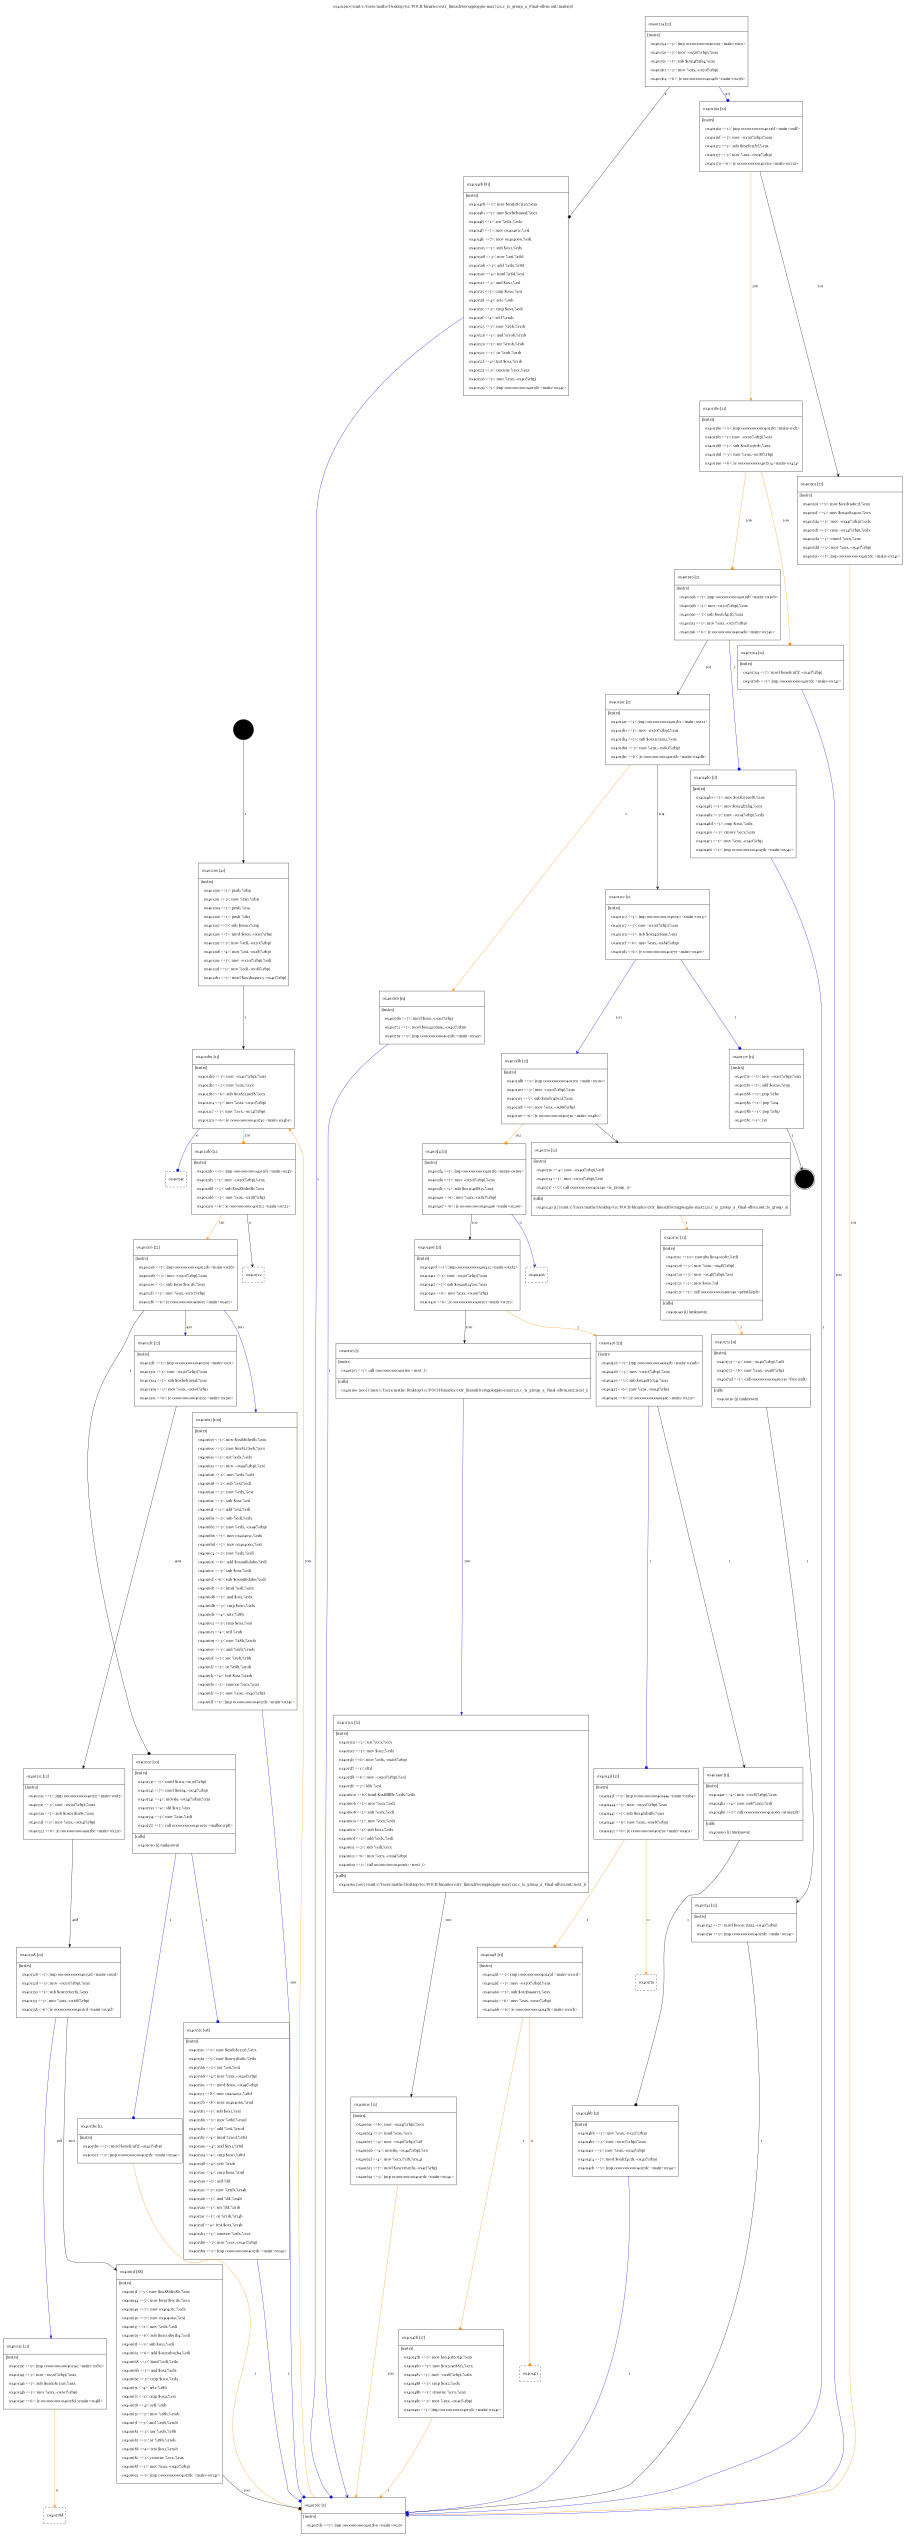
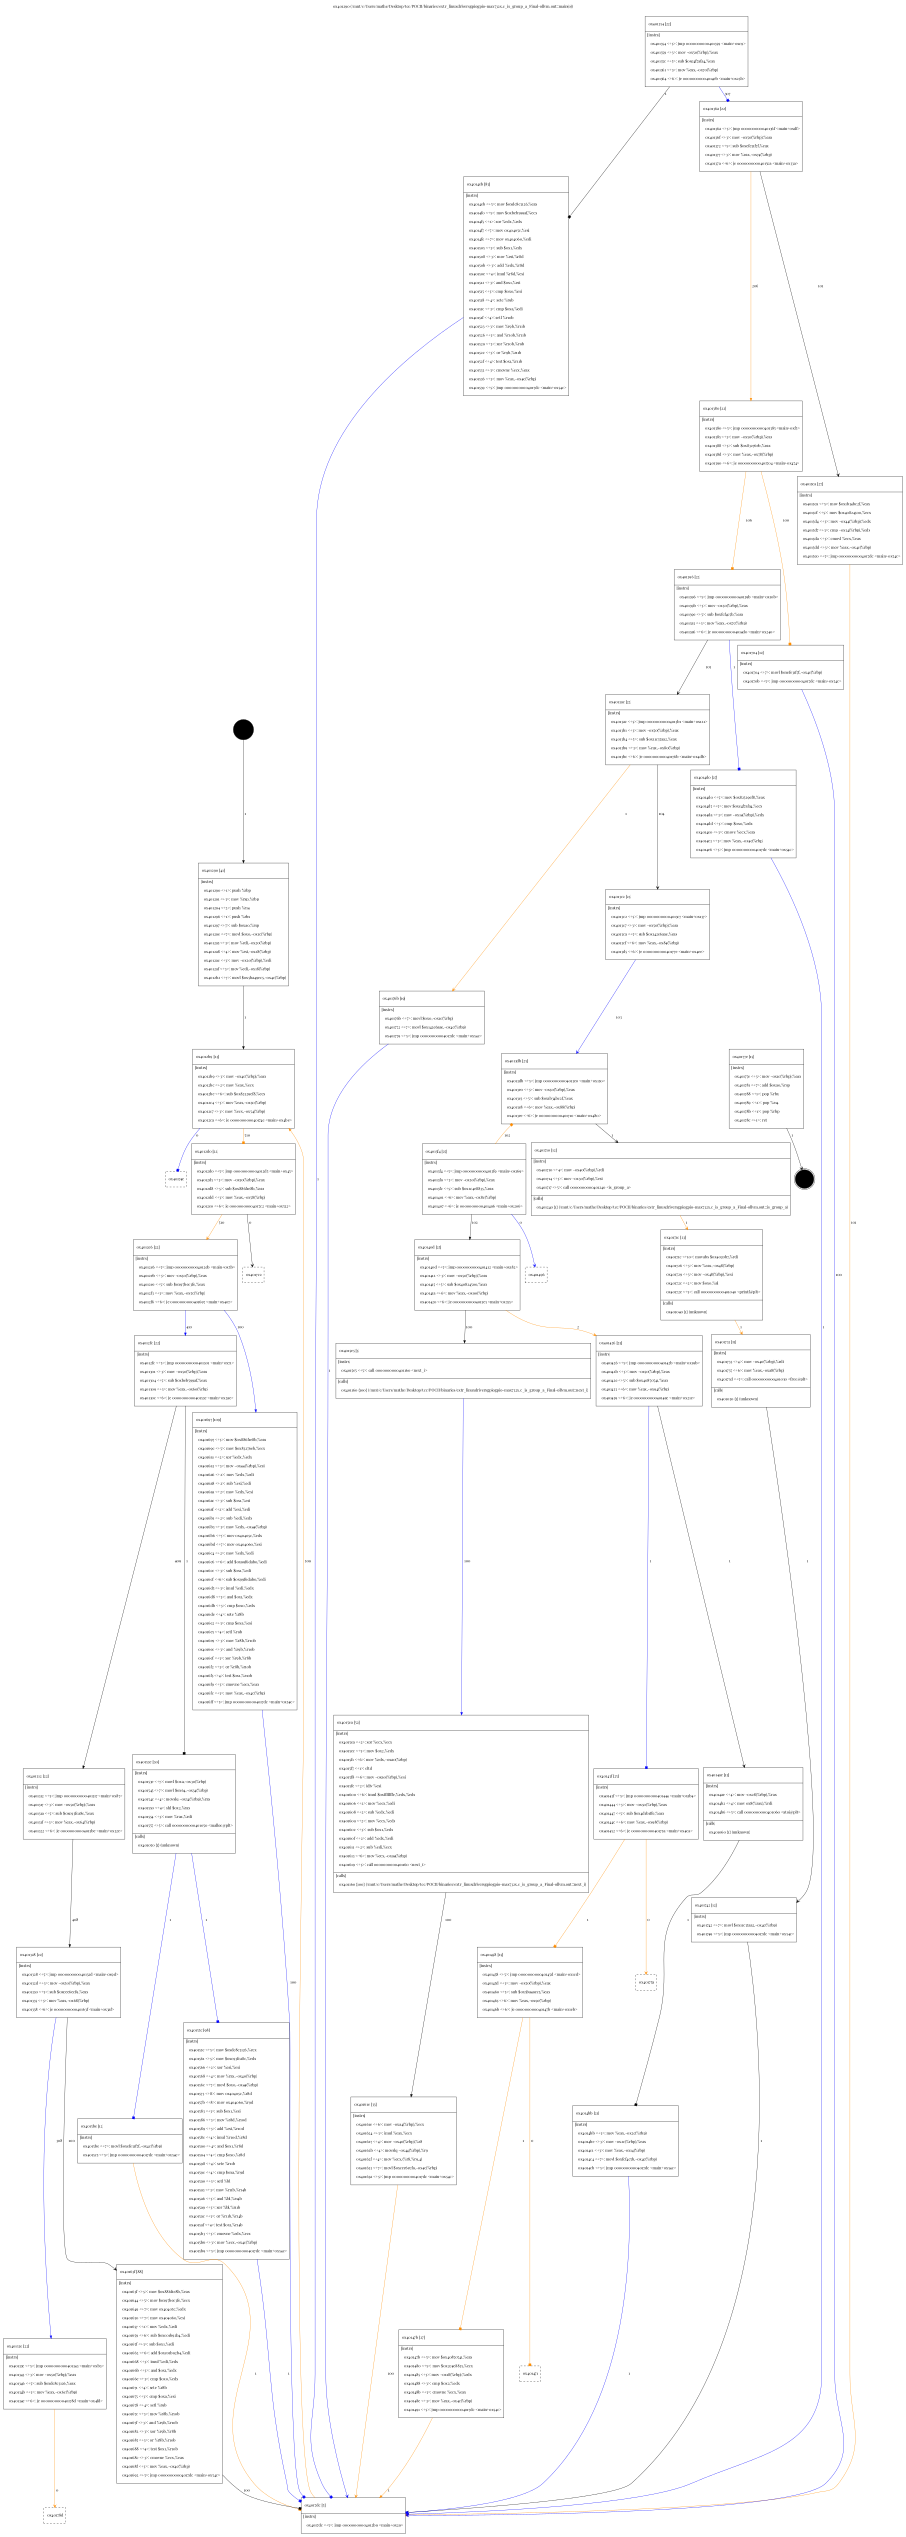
(710, 1003) -> none
(515, 1133) -> (502, 1135)
(92, 1528) -> (185, 1579)
